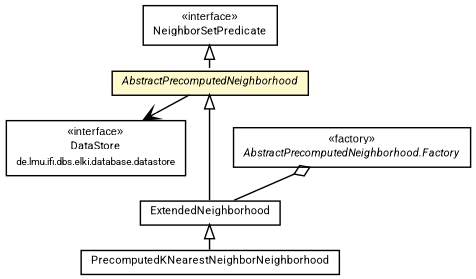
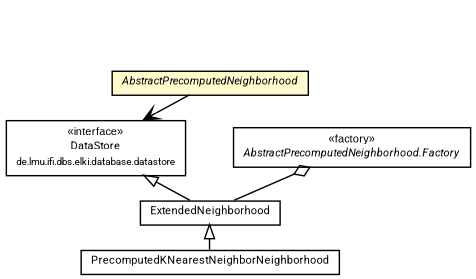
(210, 25) -> none
(210, 155) -> (173, 191)
